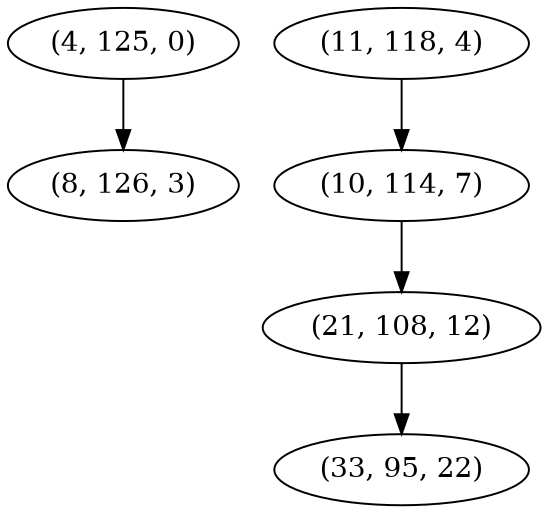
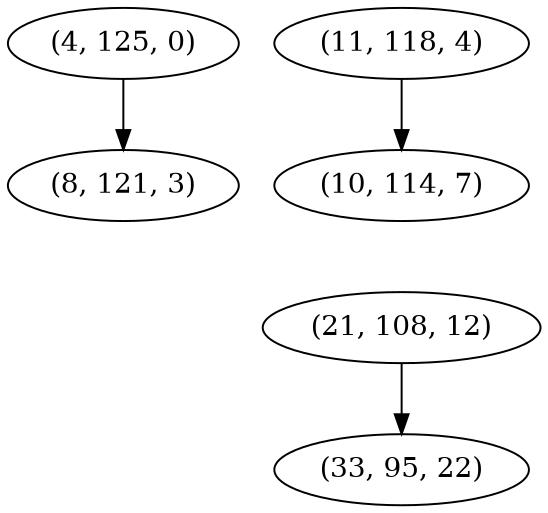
(123, 186) -> (123, 186)
(402, 247) -> none
